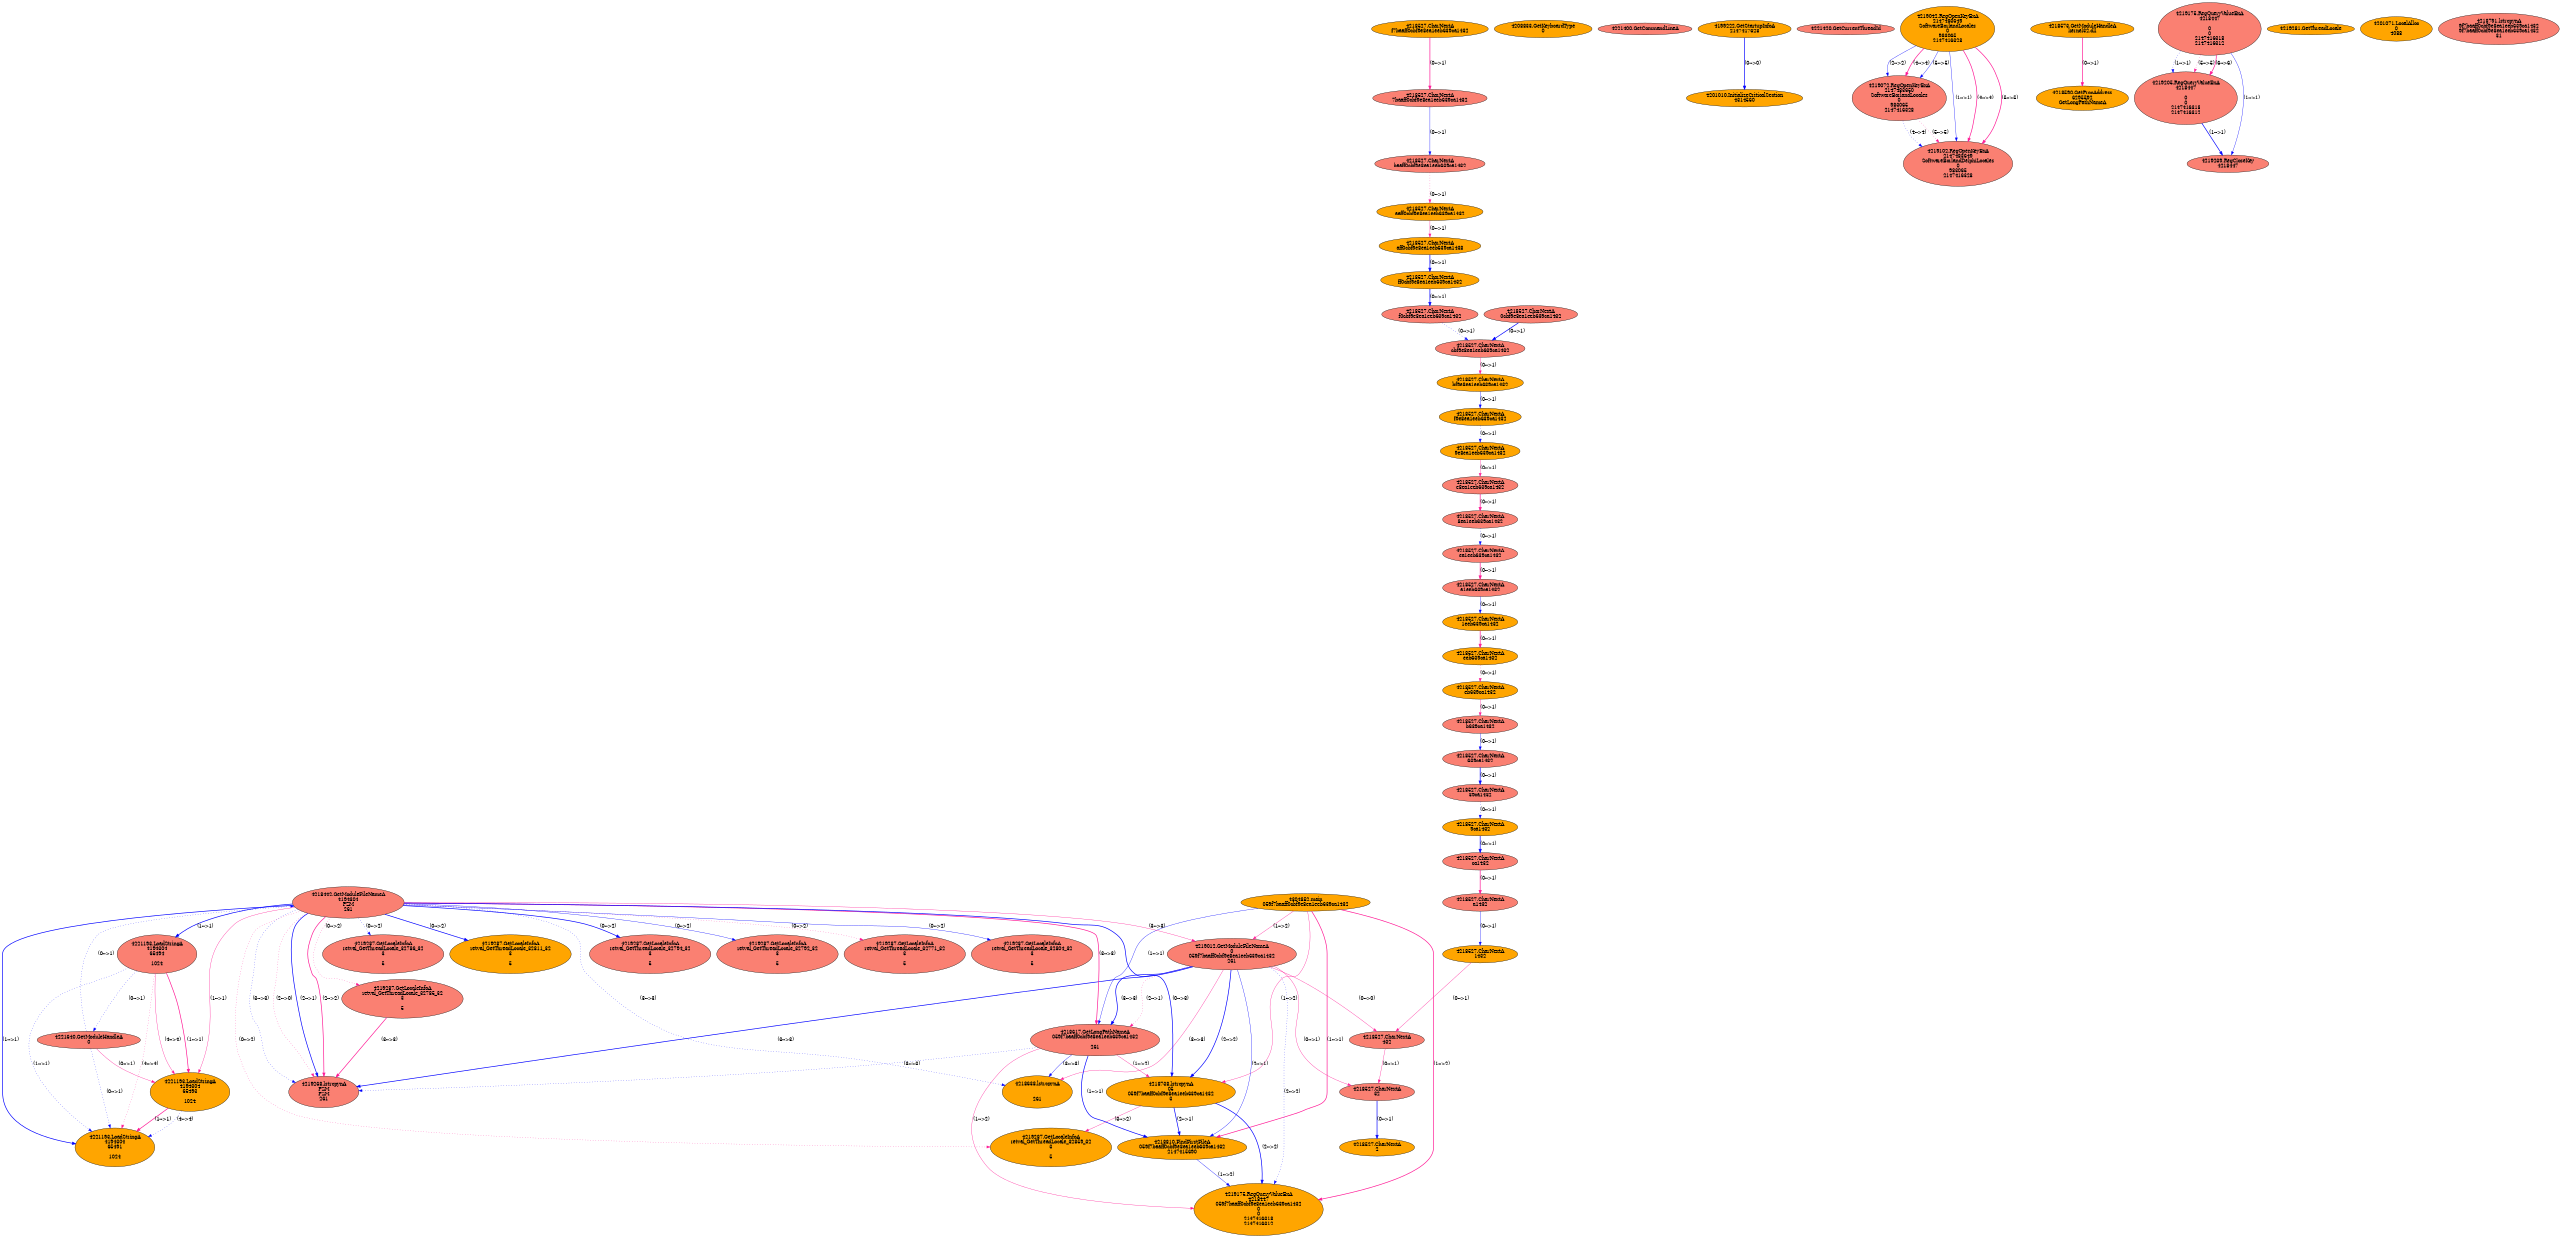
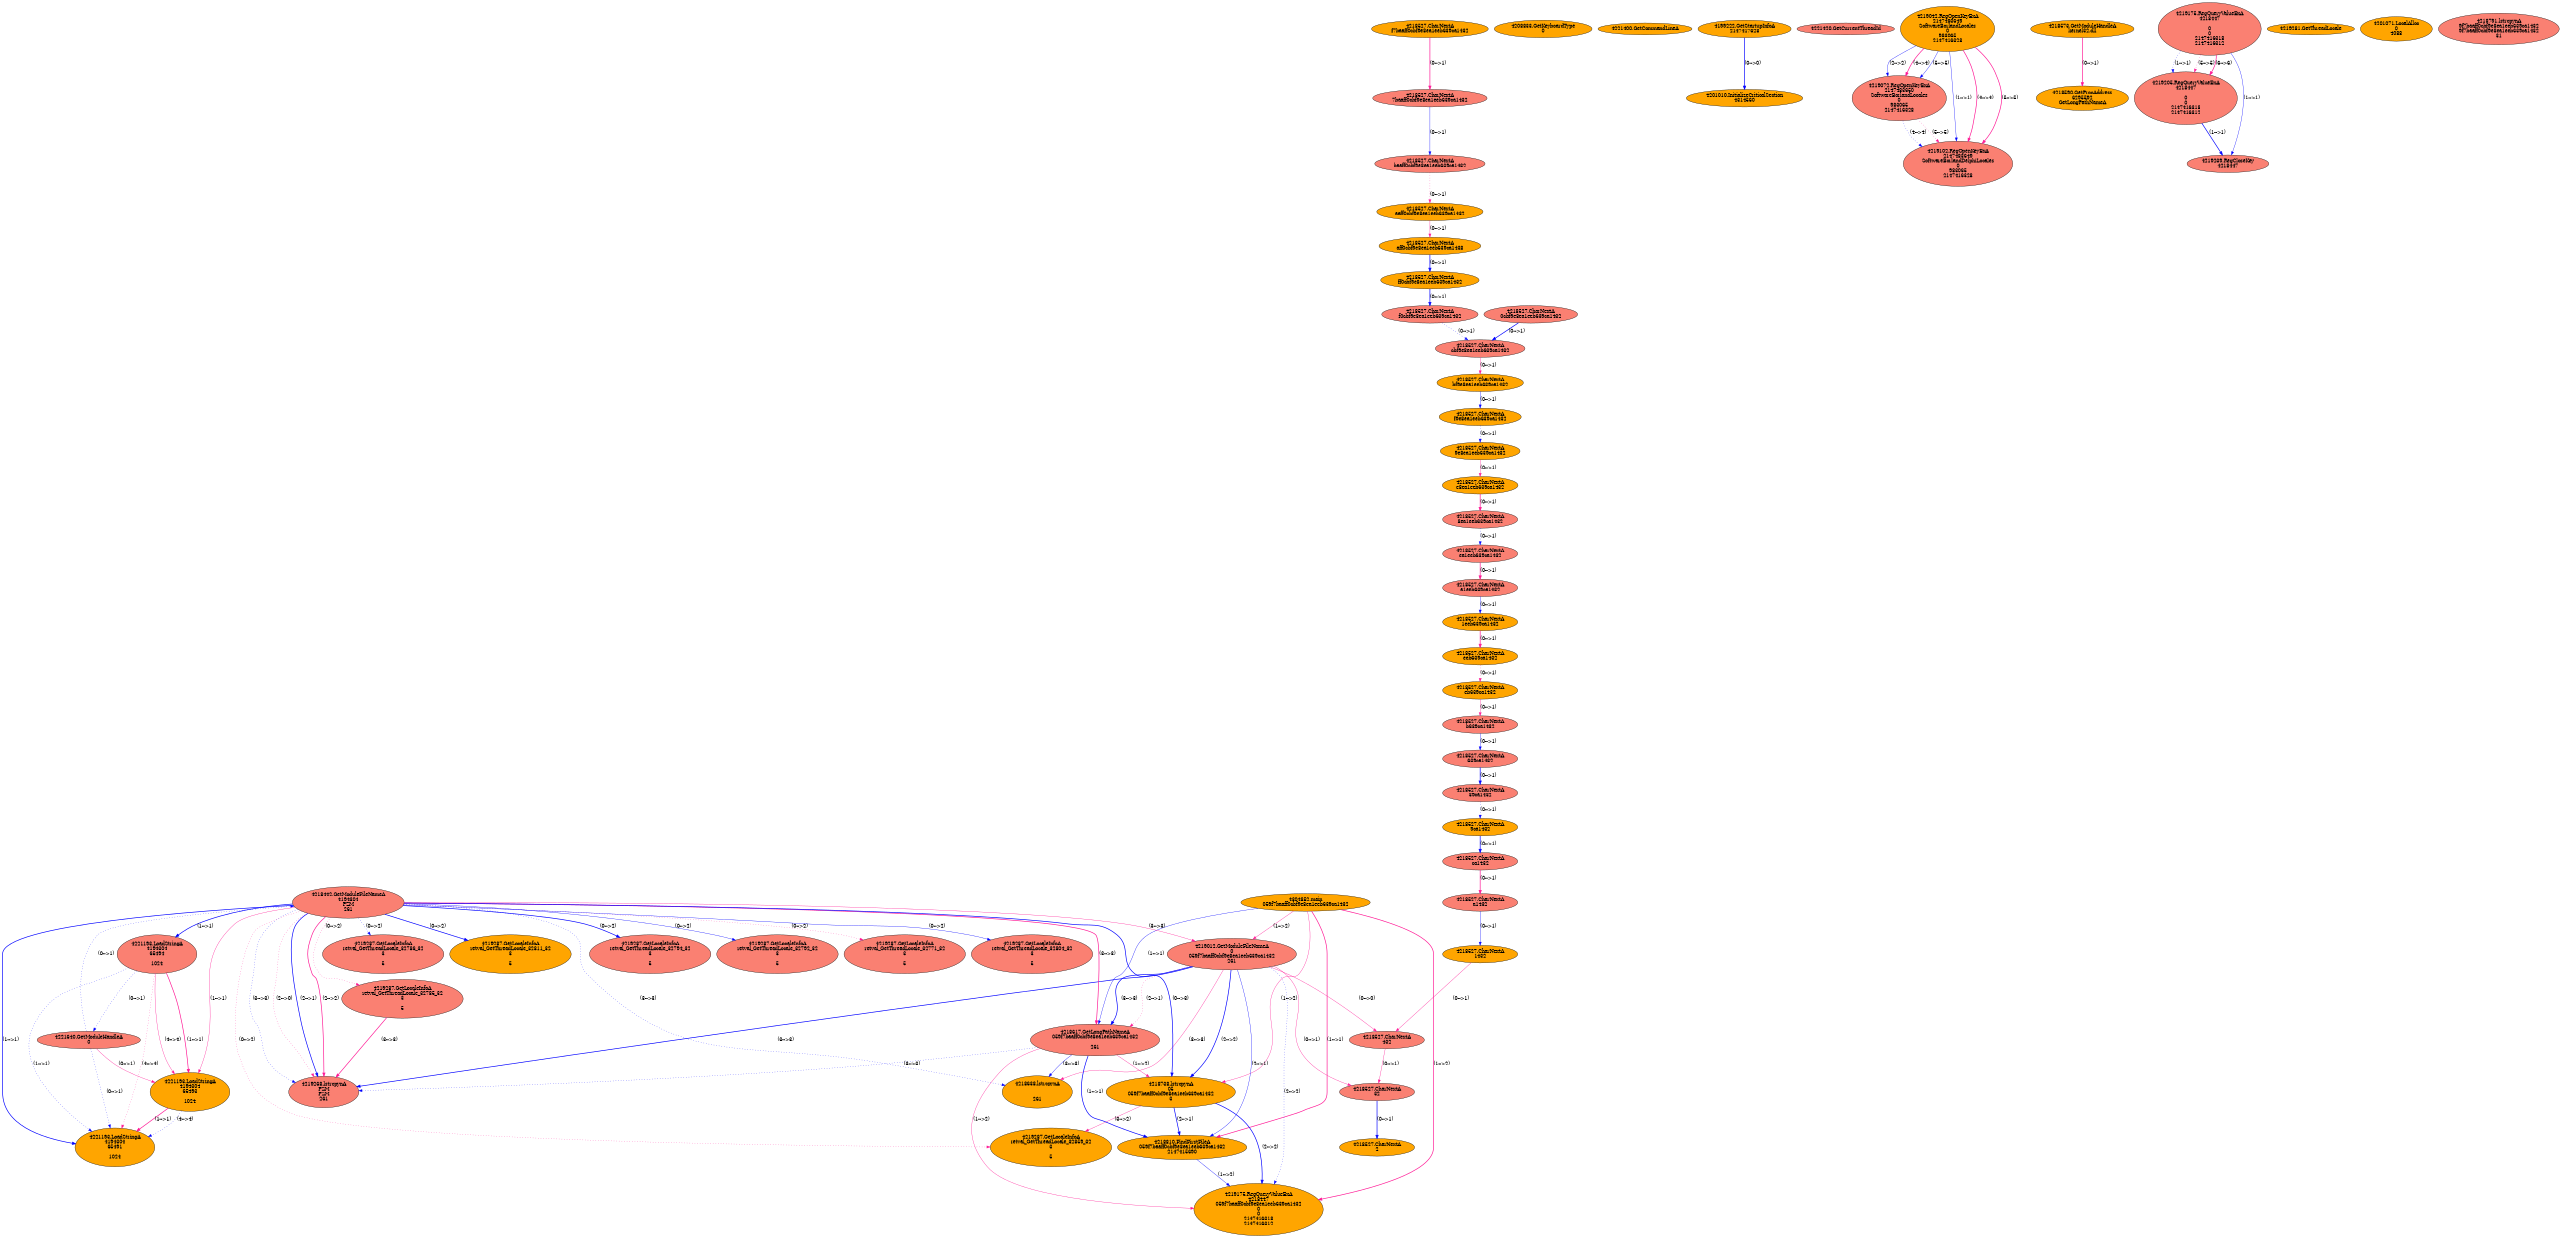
(1645, 29) -> (1645, 29)
(1480, 485) -> (1480, 485)
